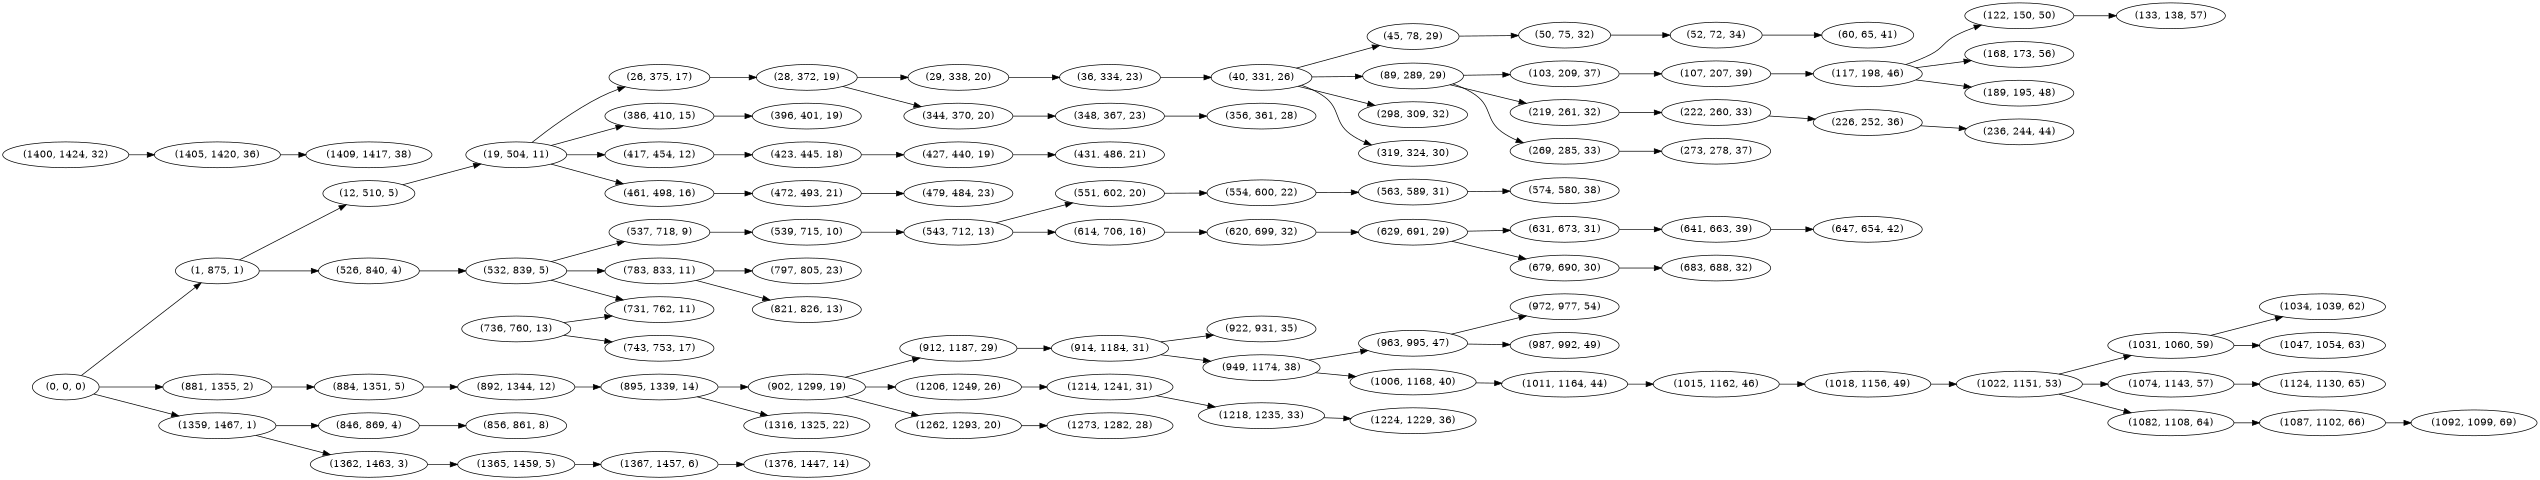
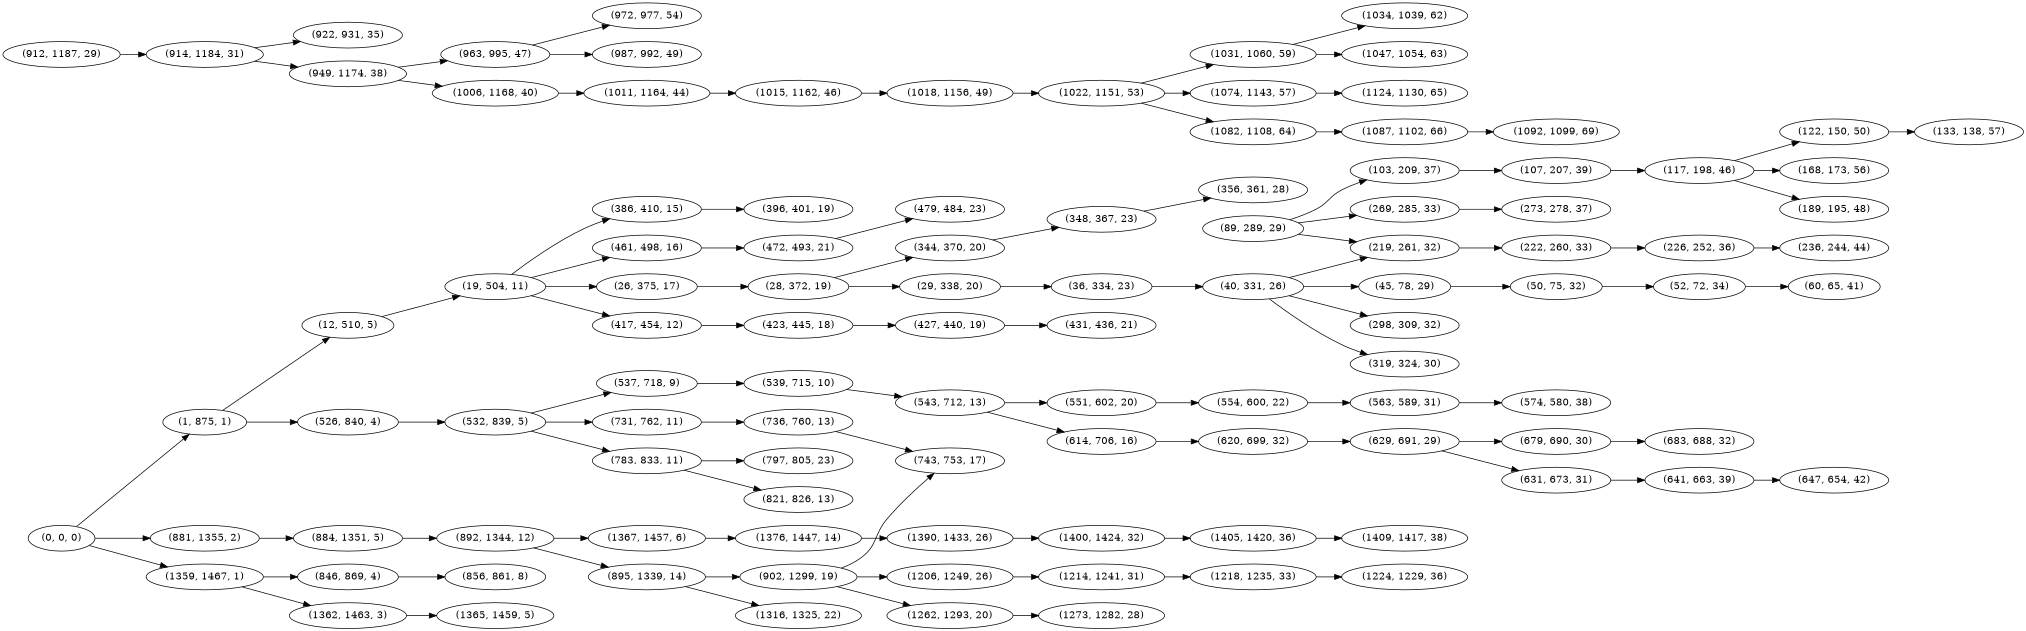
(1334, 77) -> (1325, 268)
(1110, 155) -> (1102, 325)
(584, 320) -> (719, 422)
(879, 369) -> (884, 523)
(584, 464) -> (567, 538)
none -> (950, 538)
